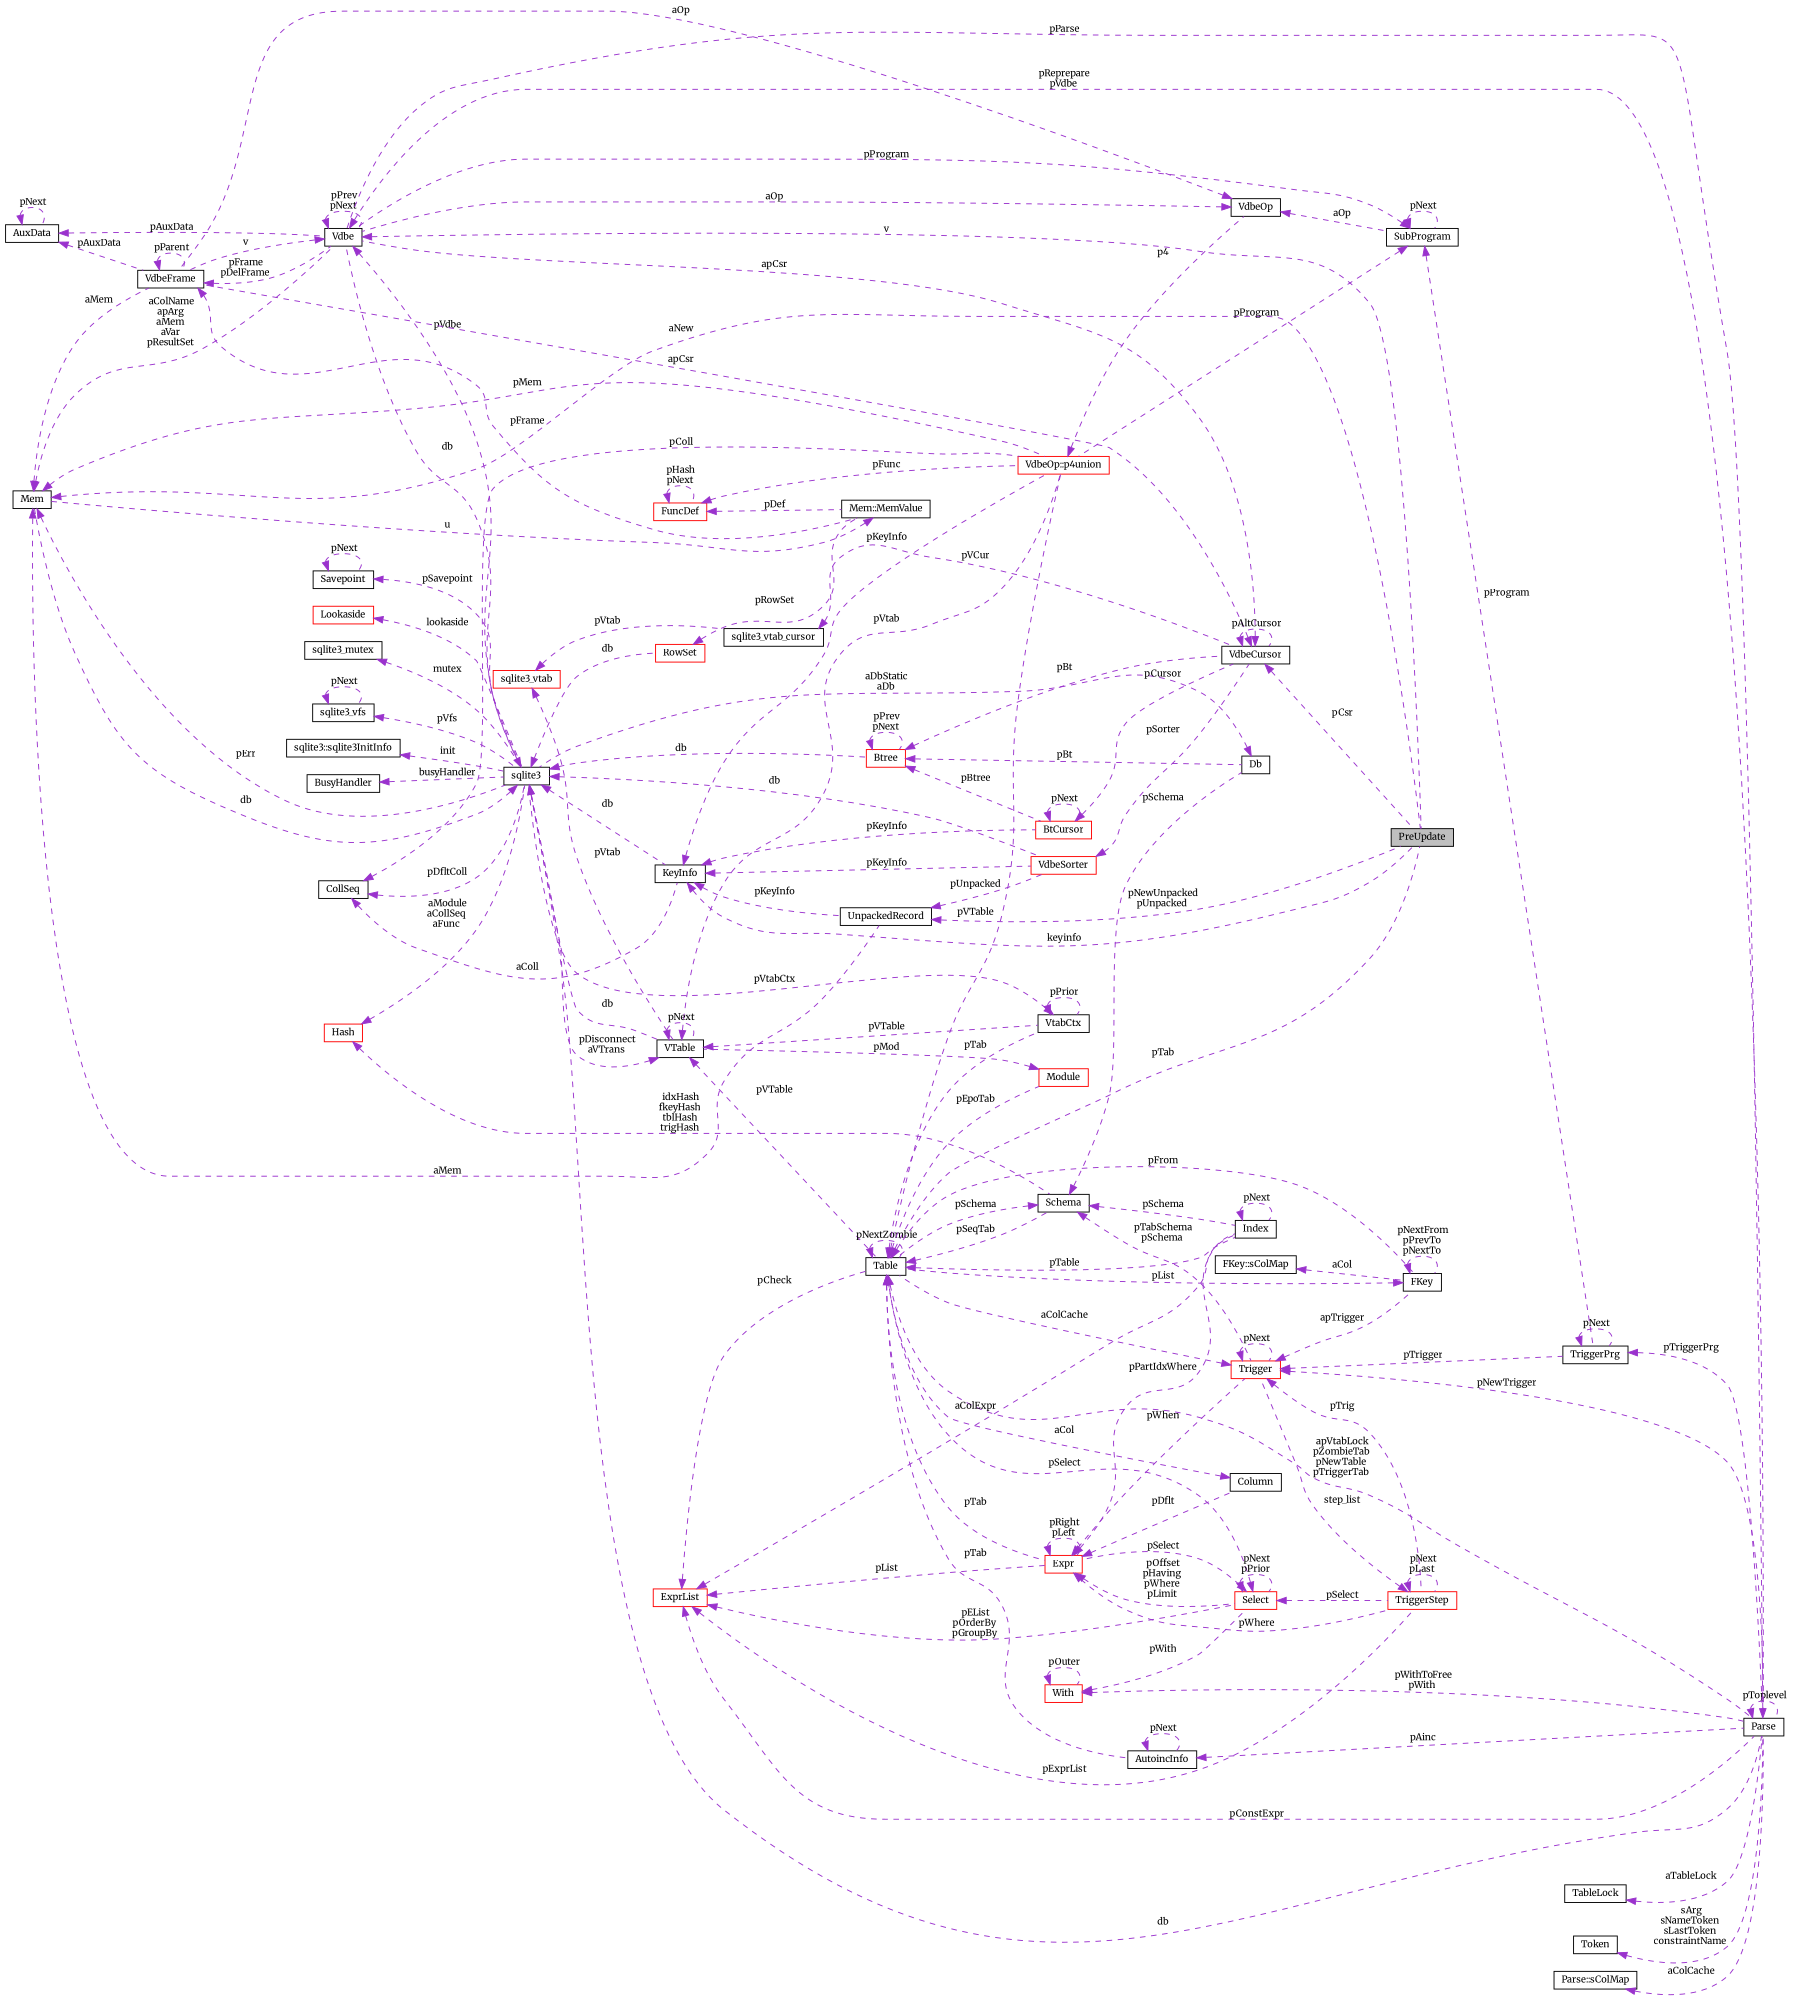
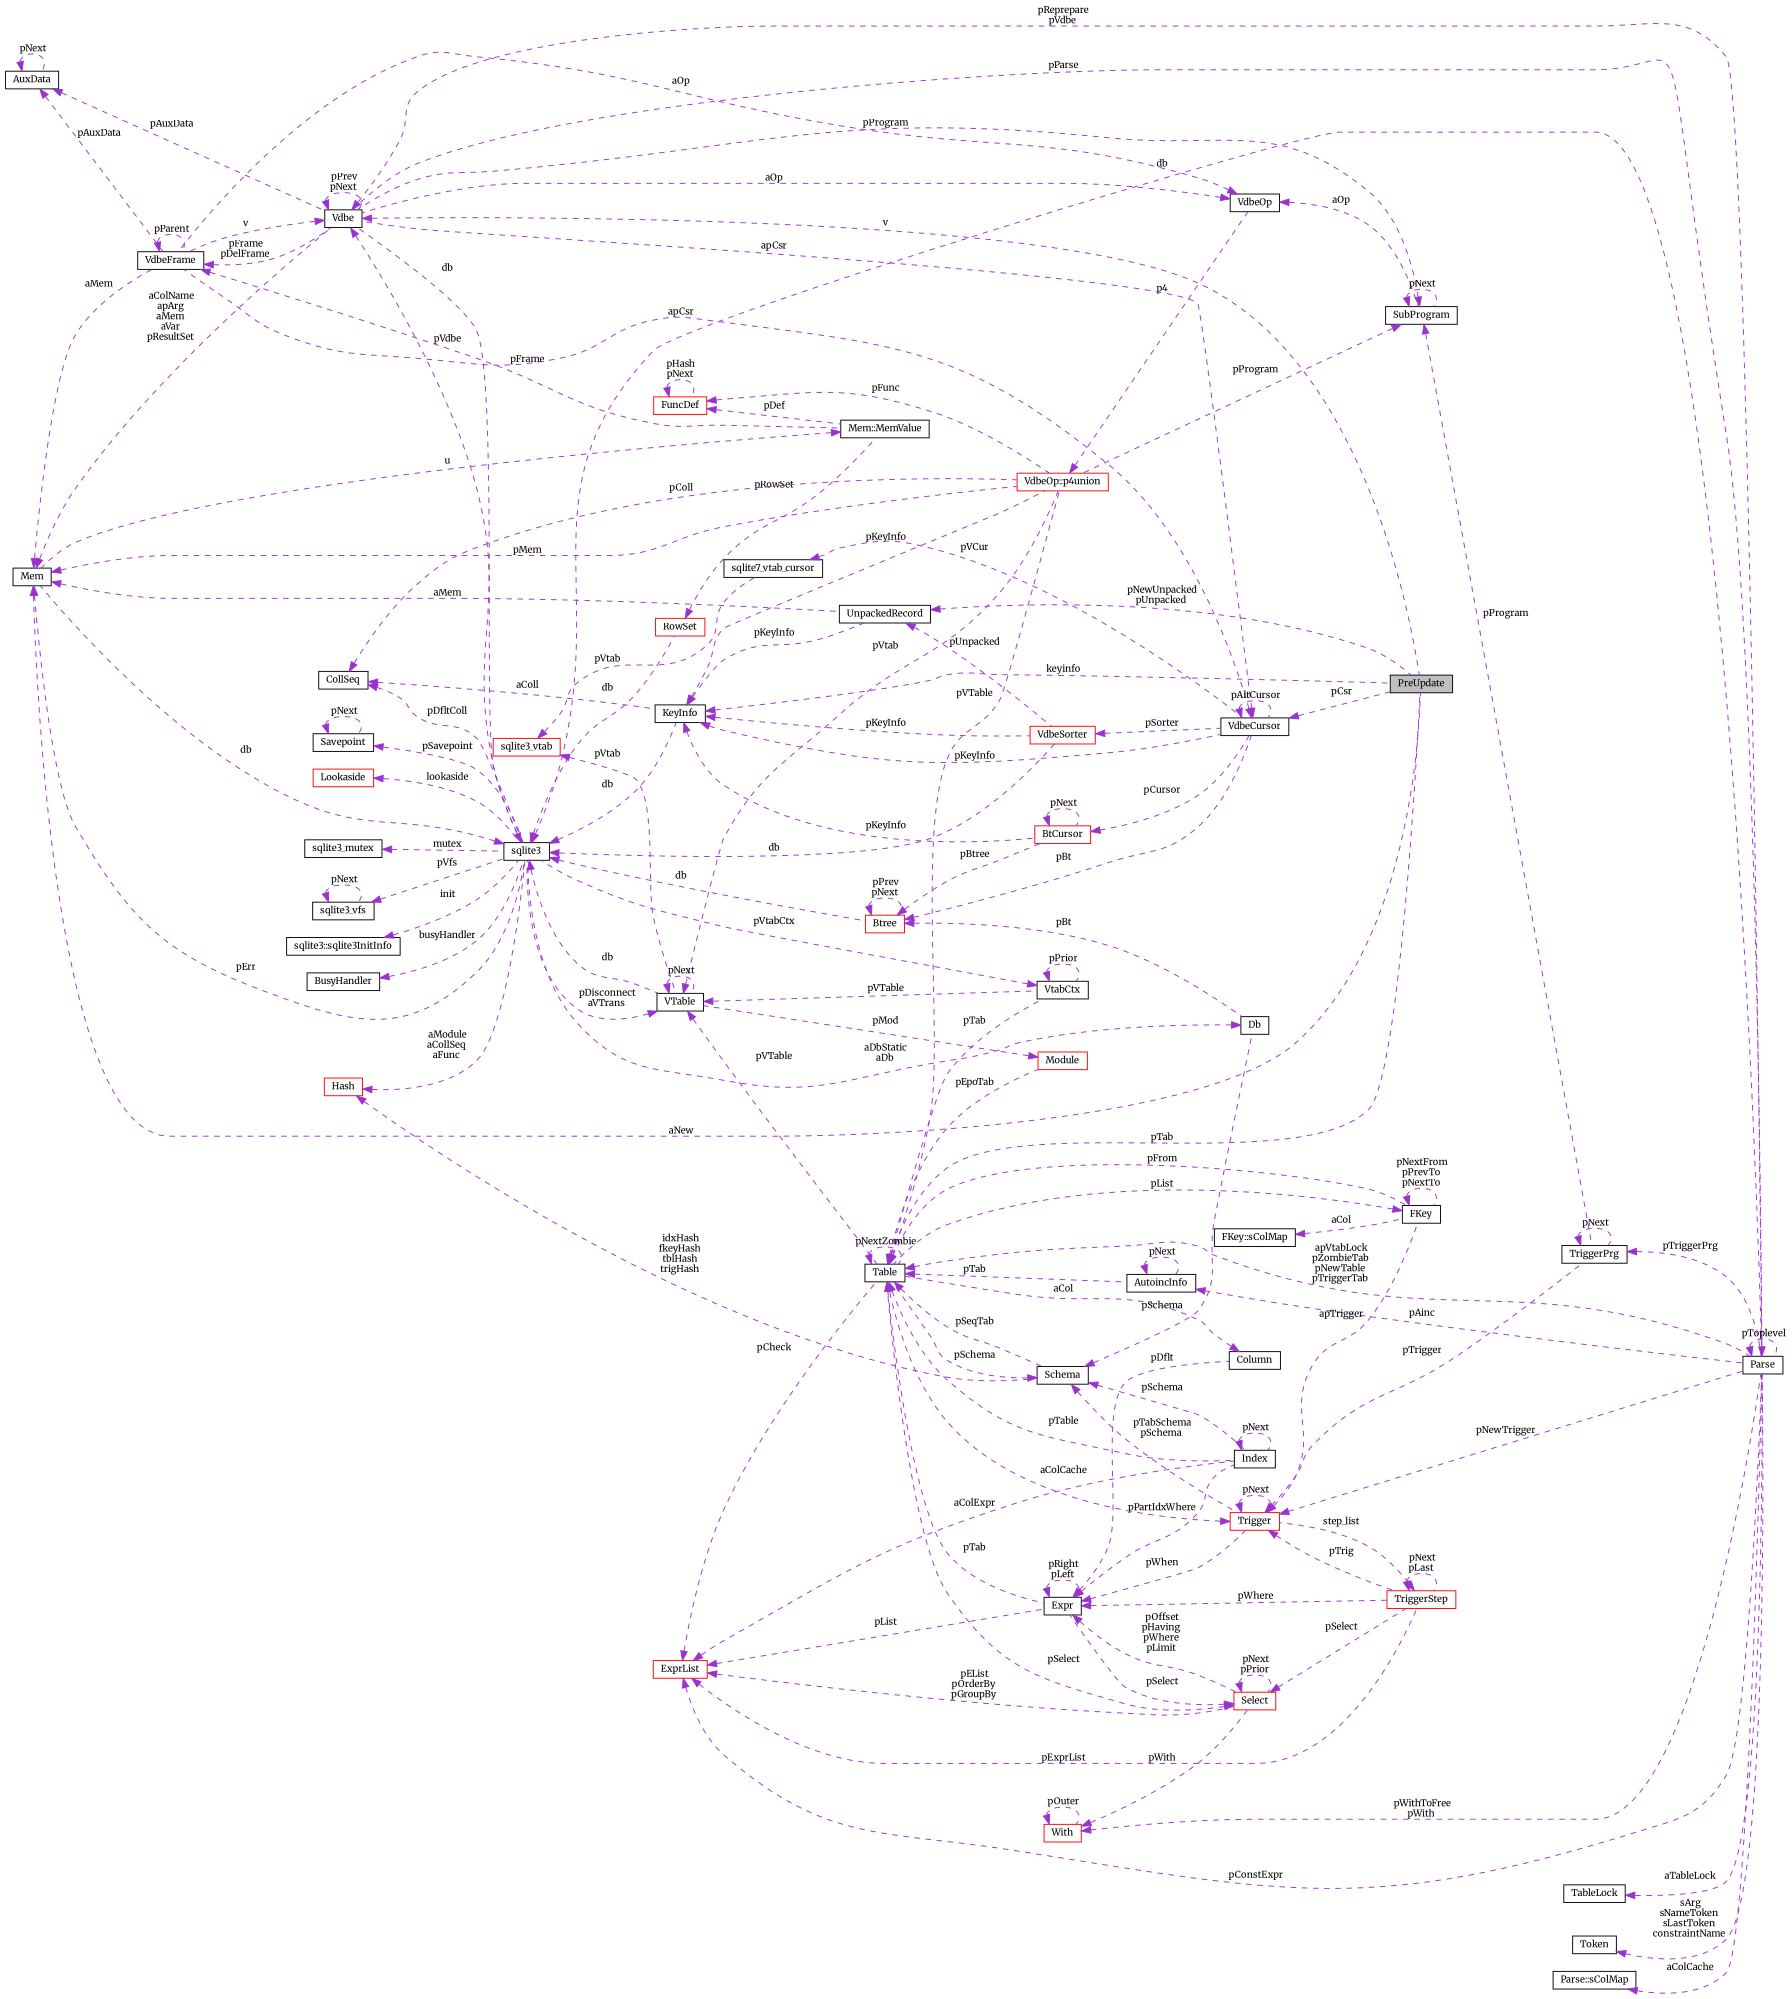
(774, 637) -> (773, 569)
none -> (964, 762)
(1064, 1564) -> (1063, 1606)
